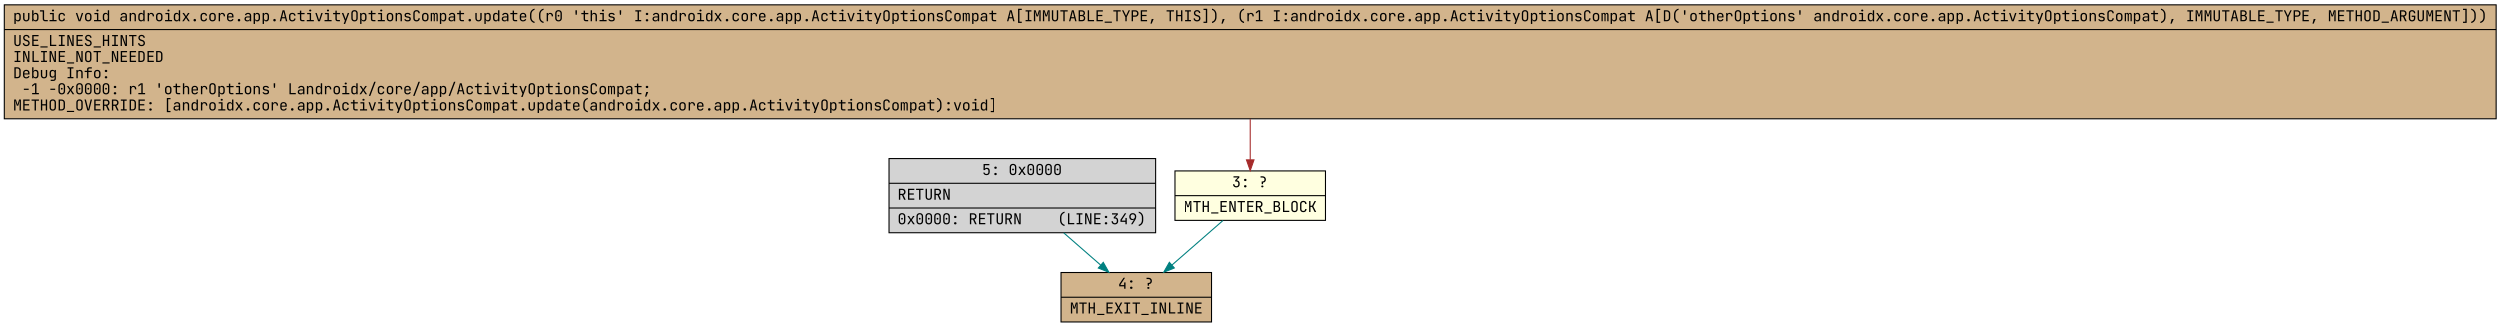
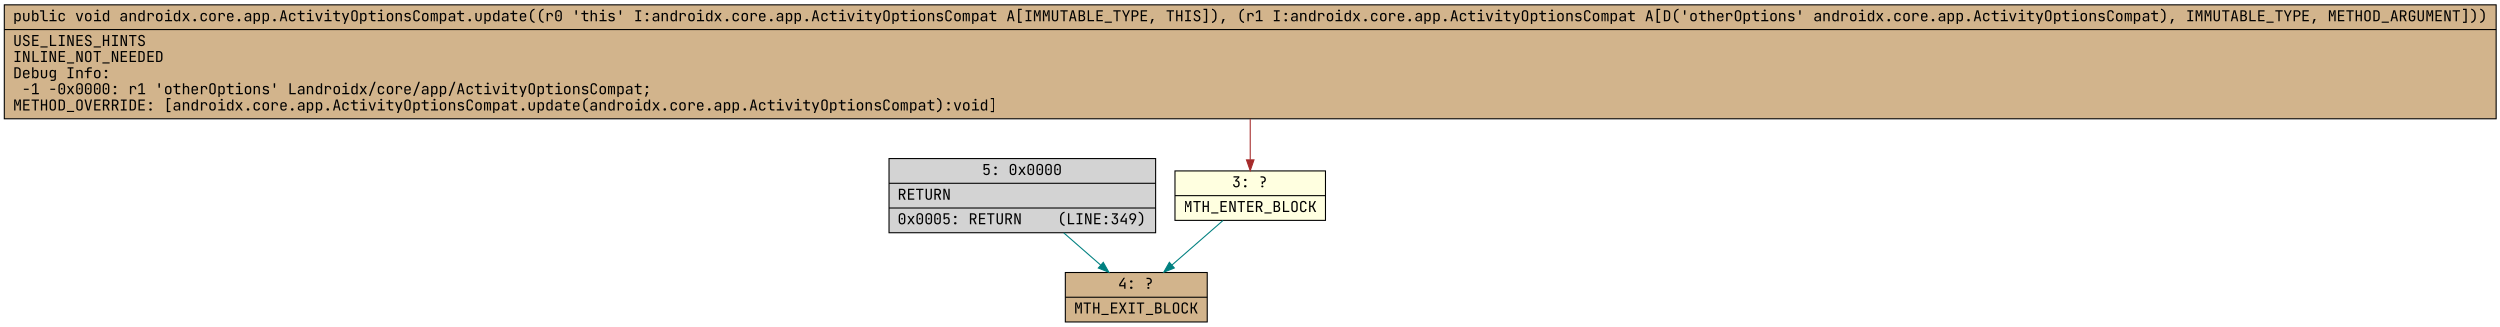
(1022, 220) -> (1022, 220)
(1136, 309) -> (1136, 309)
